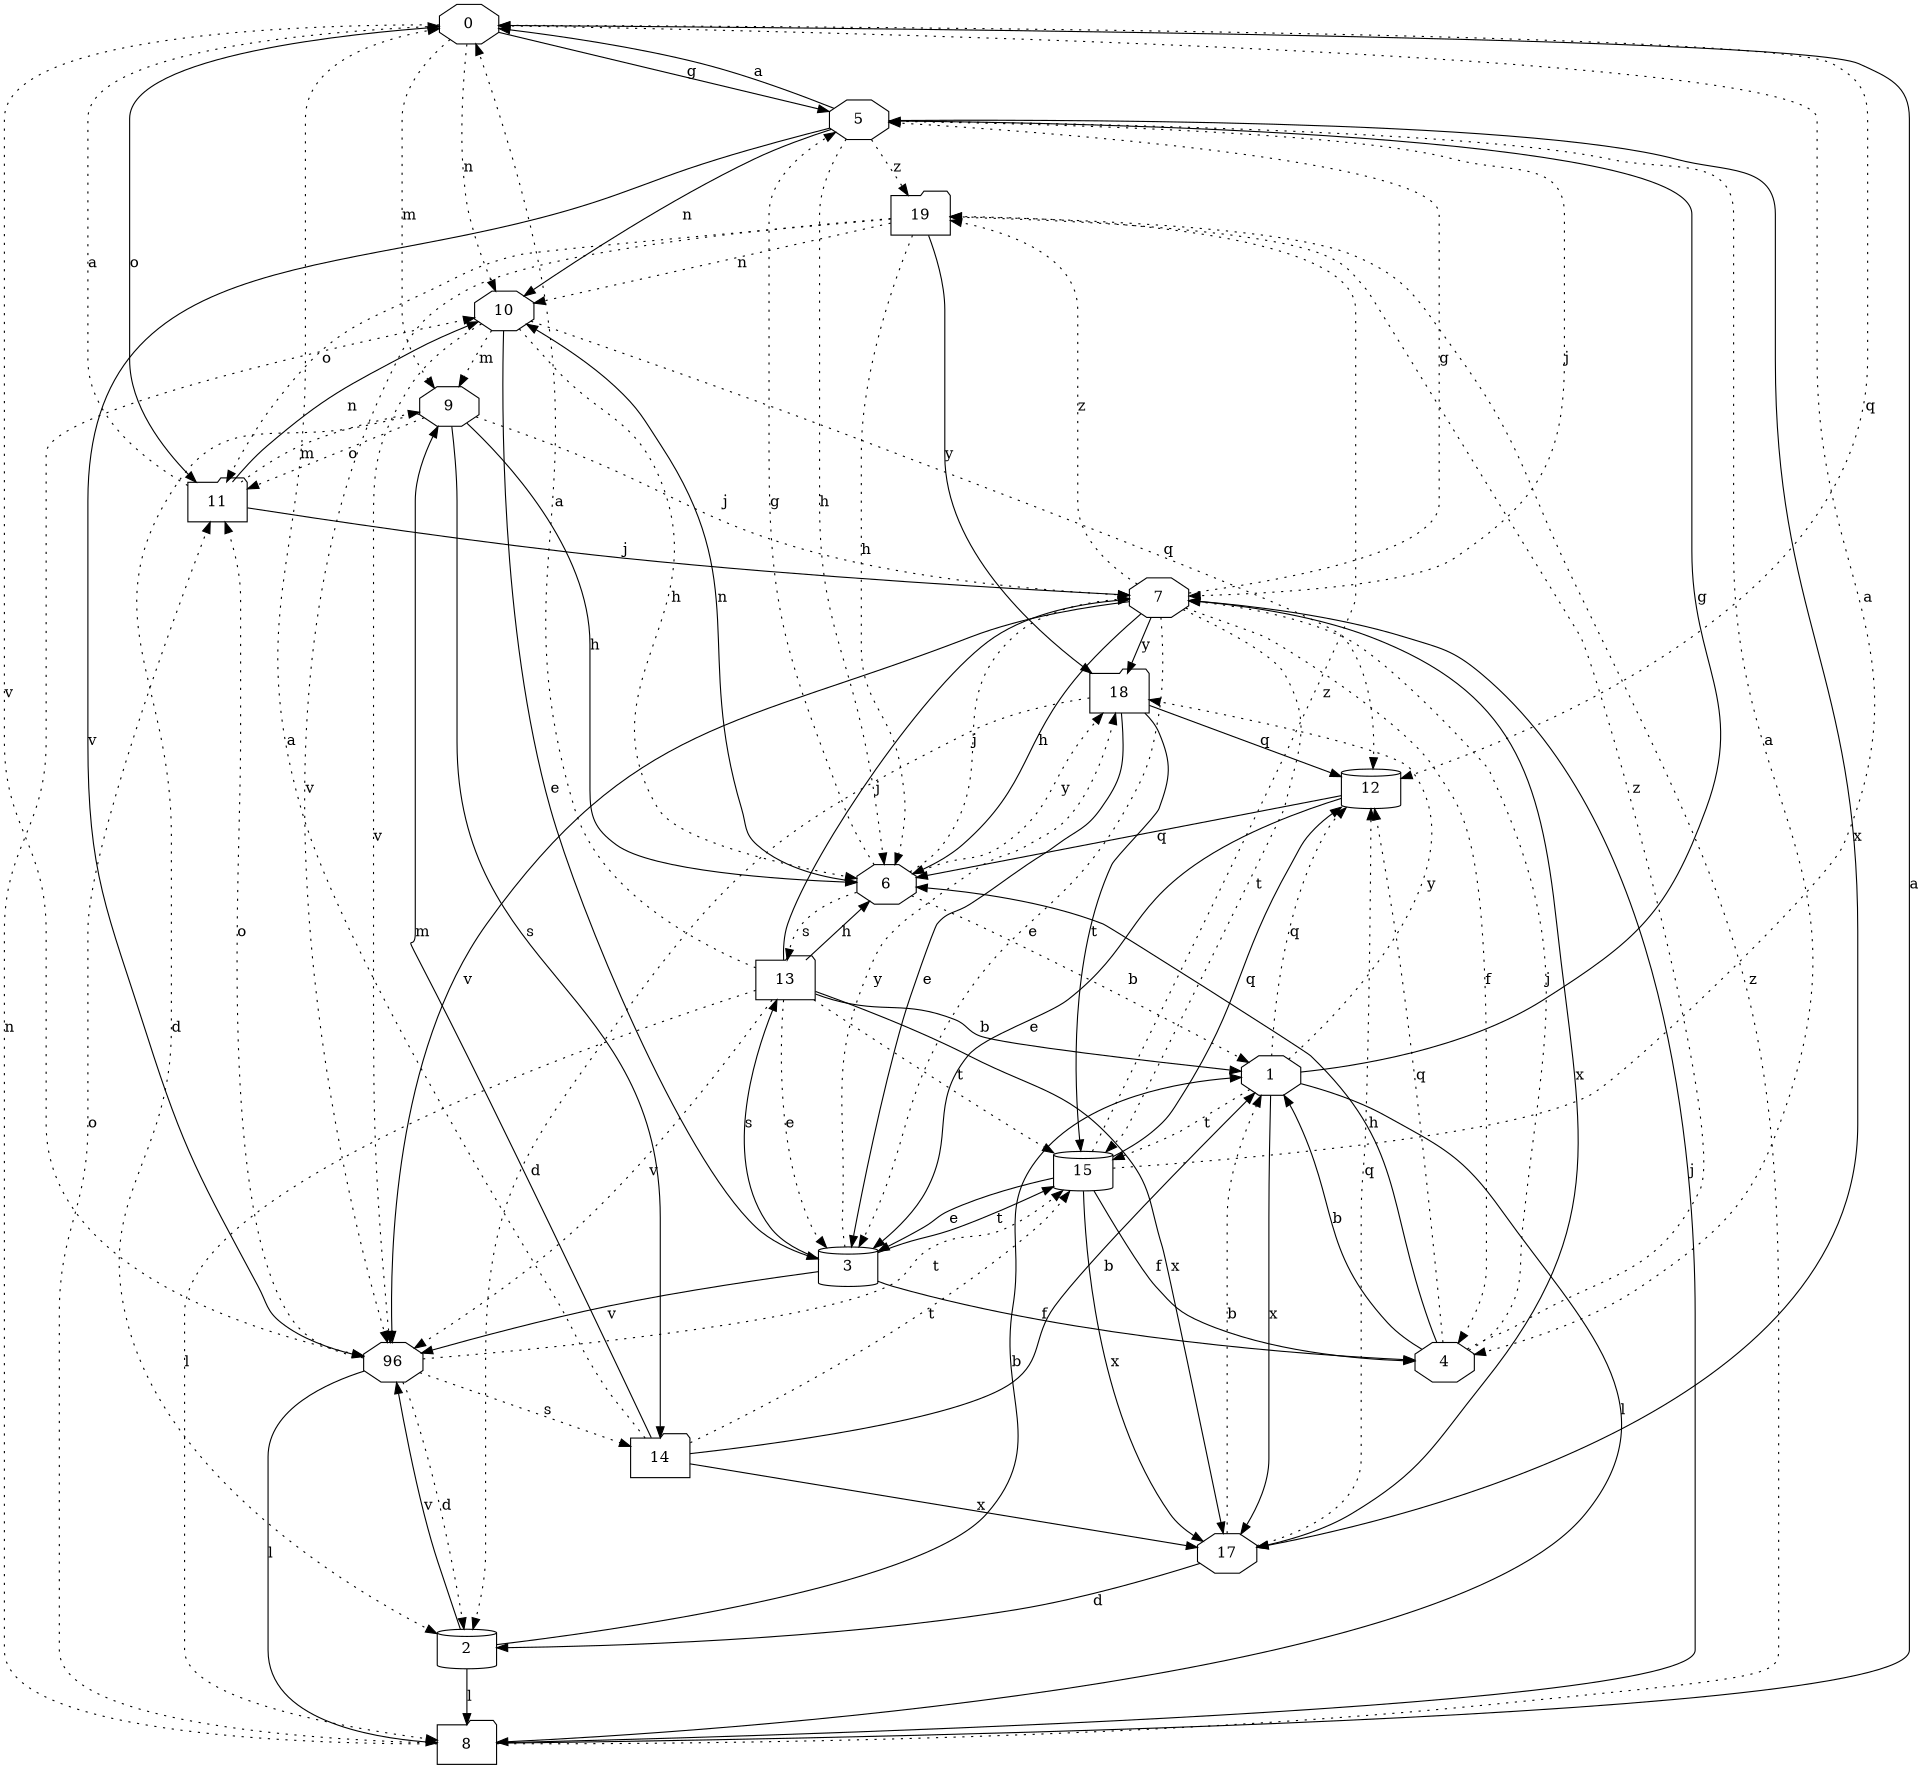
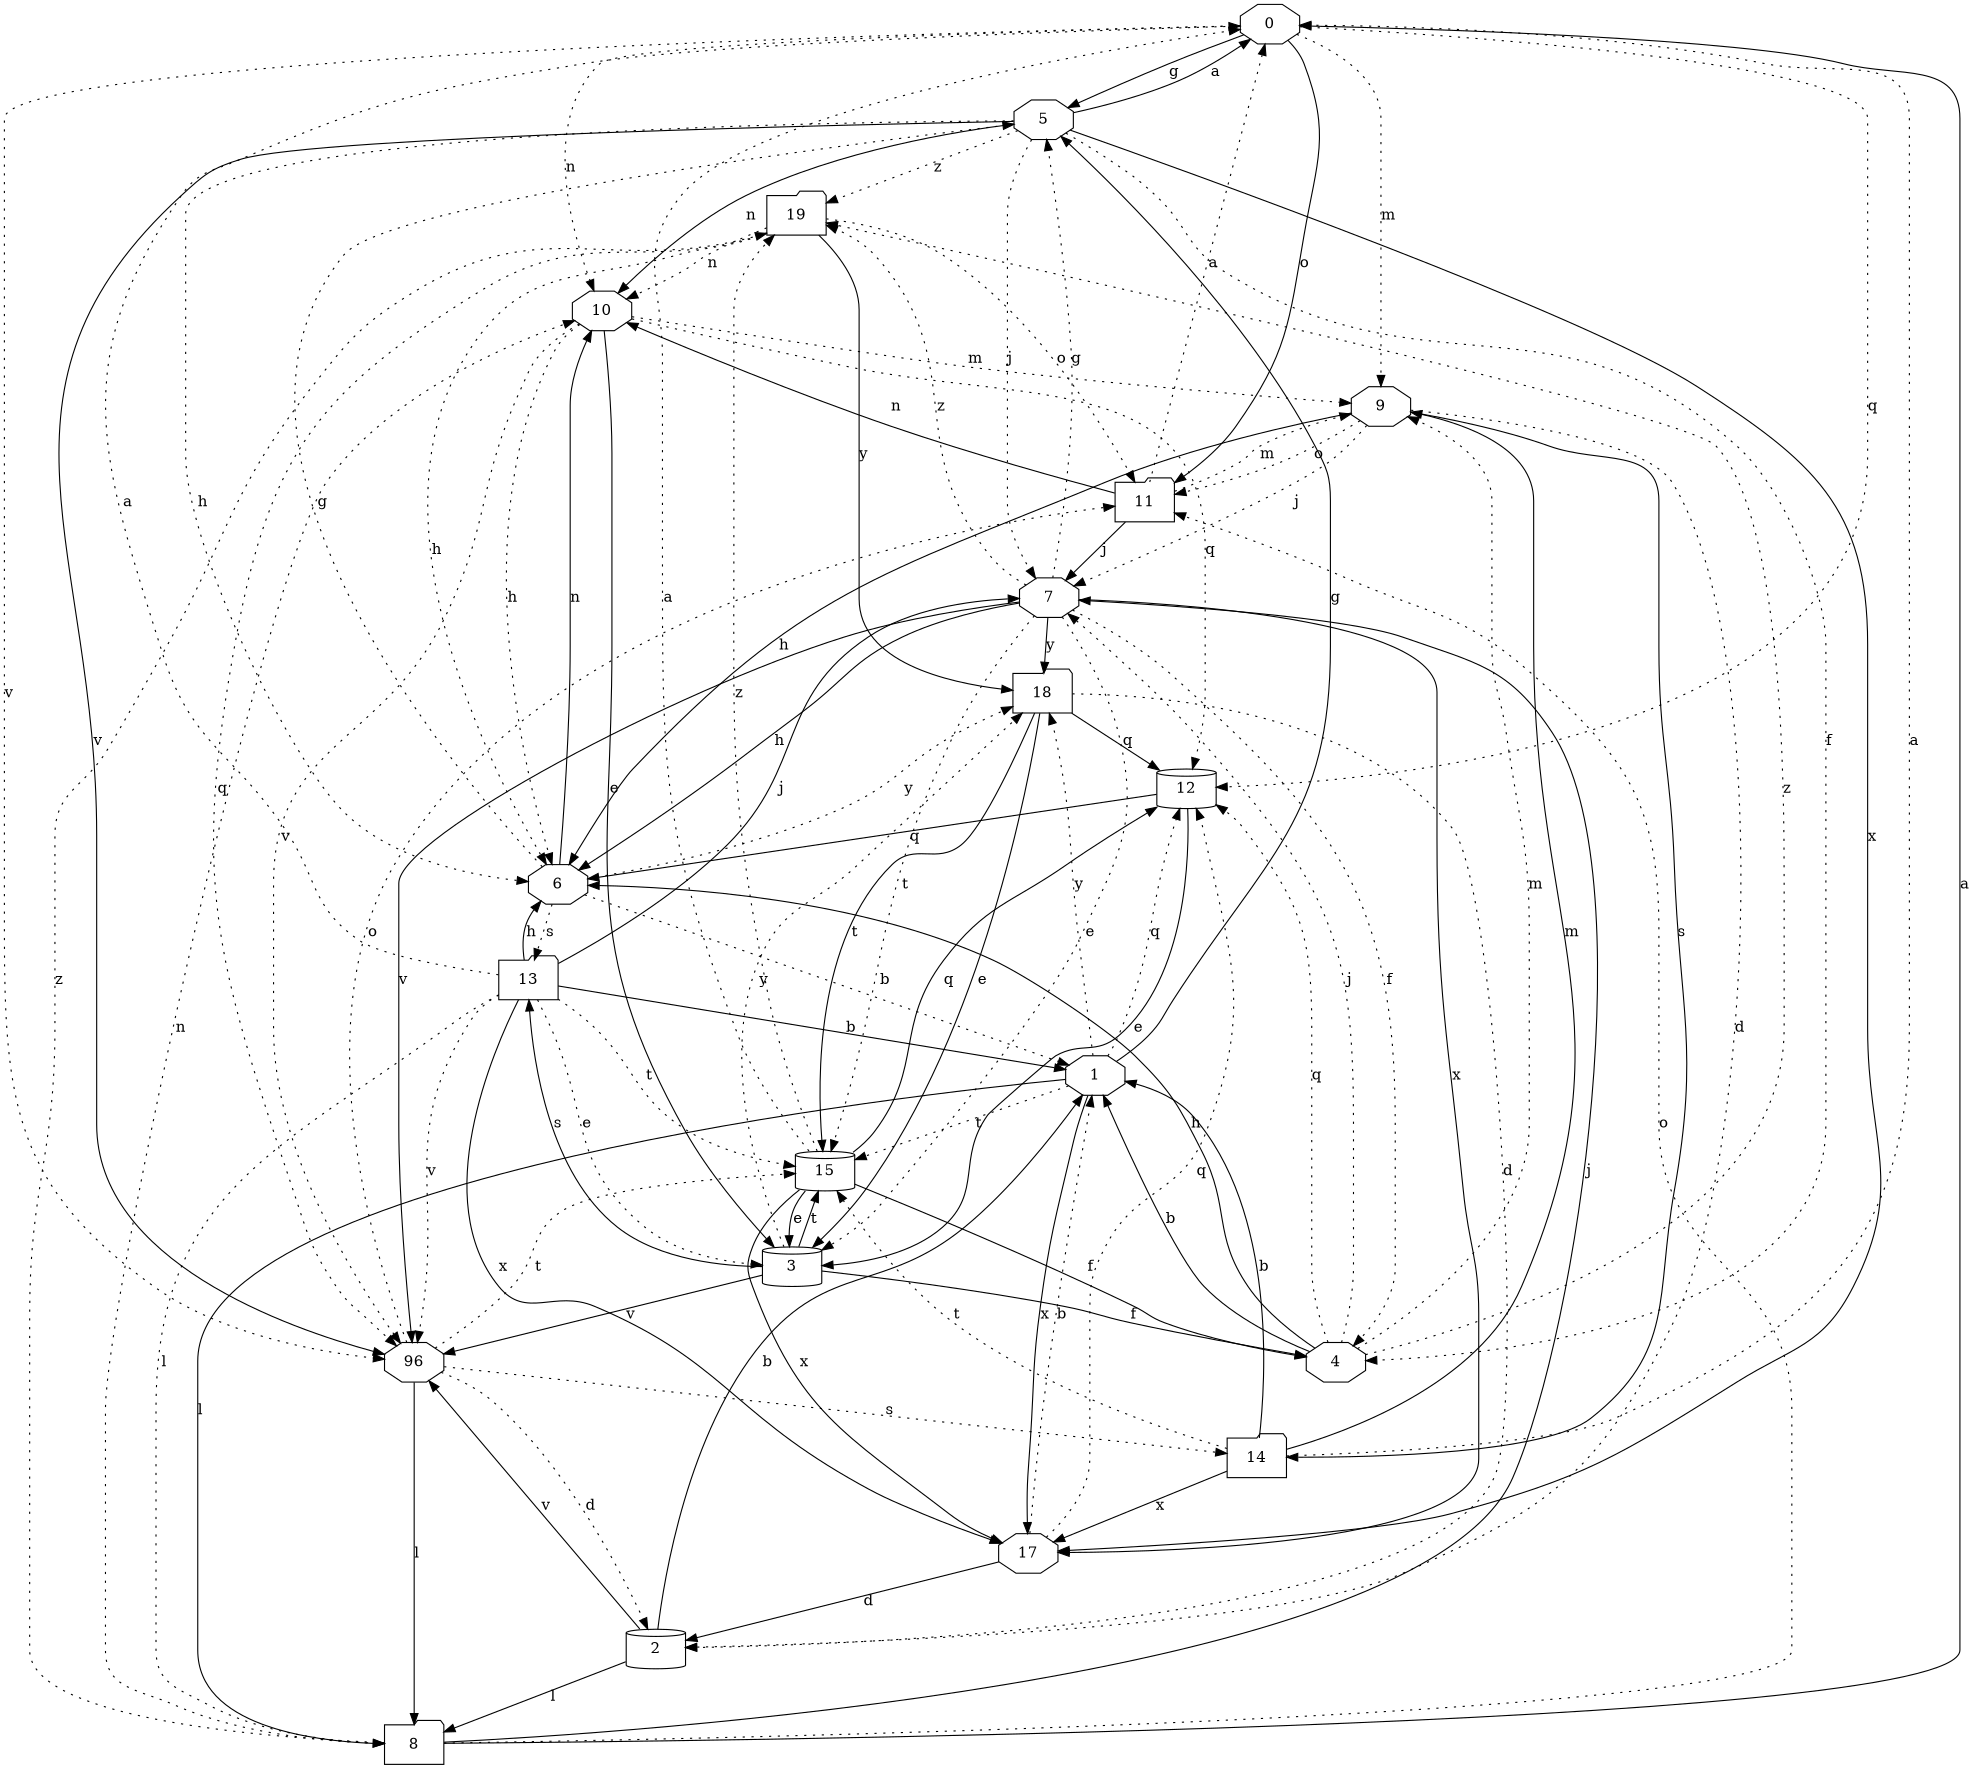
(977, 703) -> none
(1769, 741) -> (1829, 741)
(310, 789) -> (223, 789)
none -> (1529, 901)
